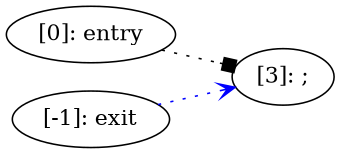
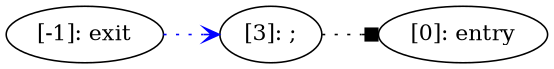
(191, 57) -> (342, 35)
